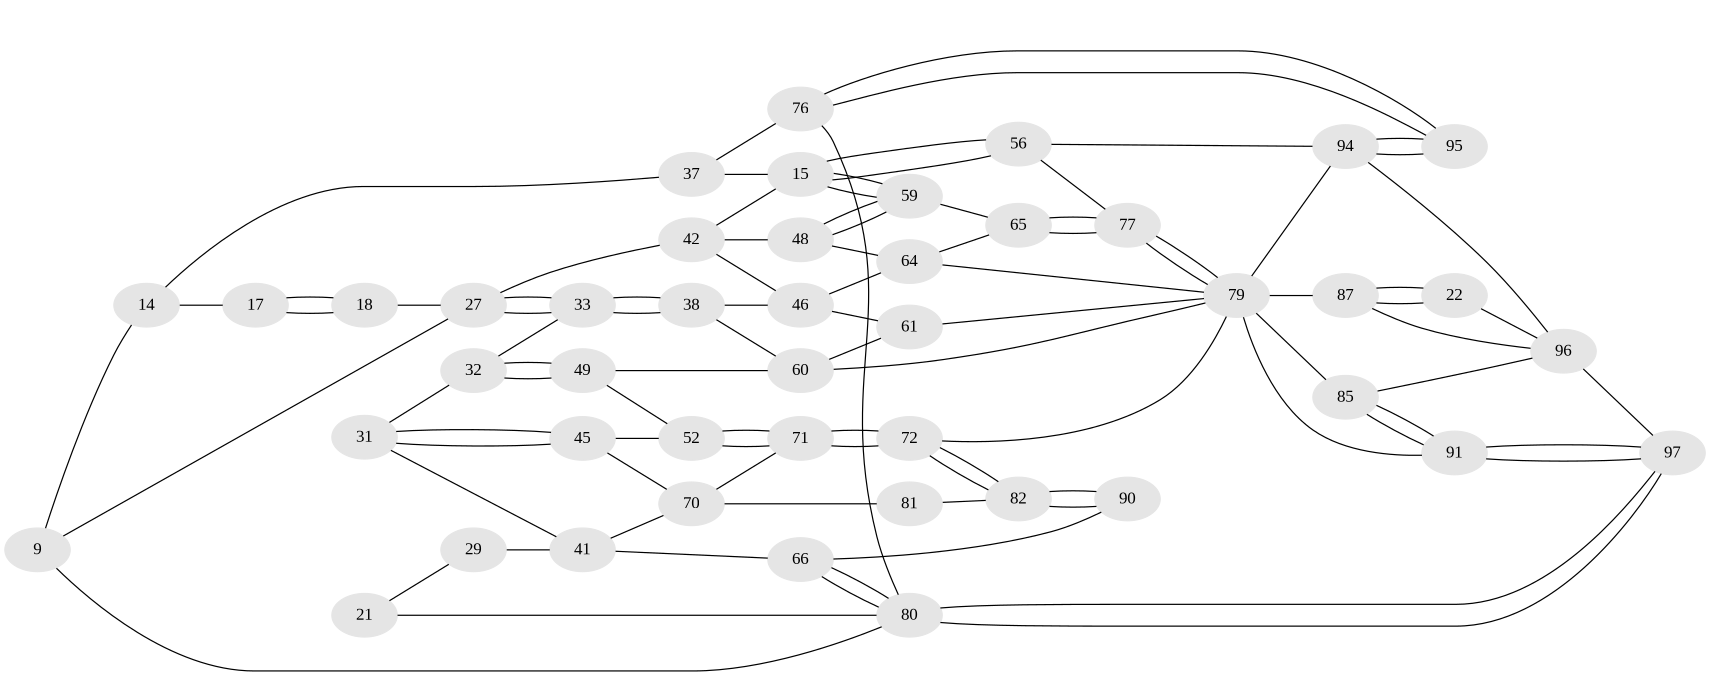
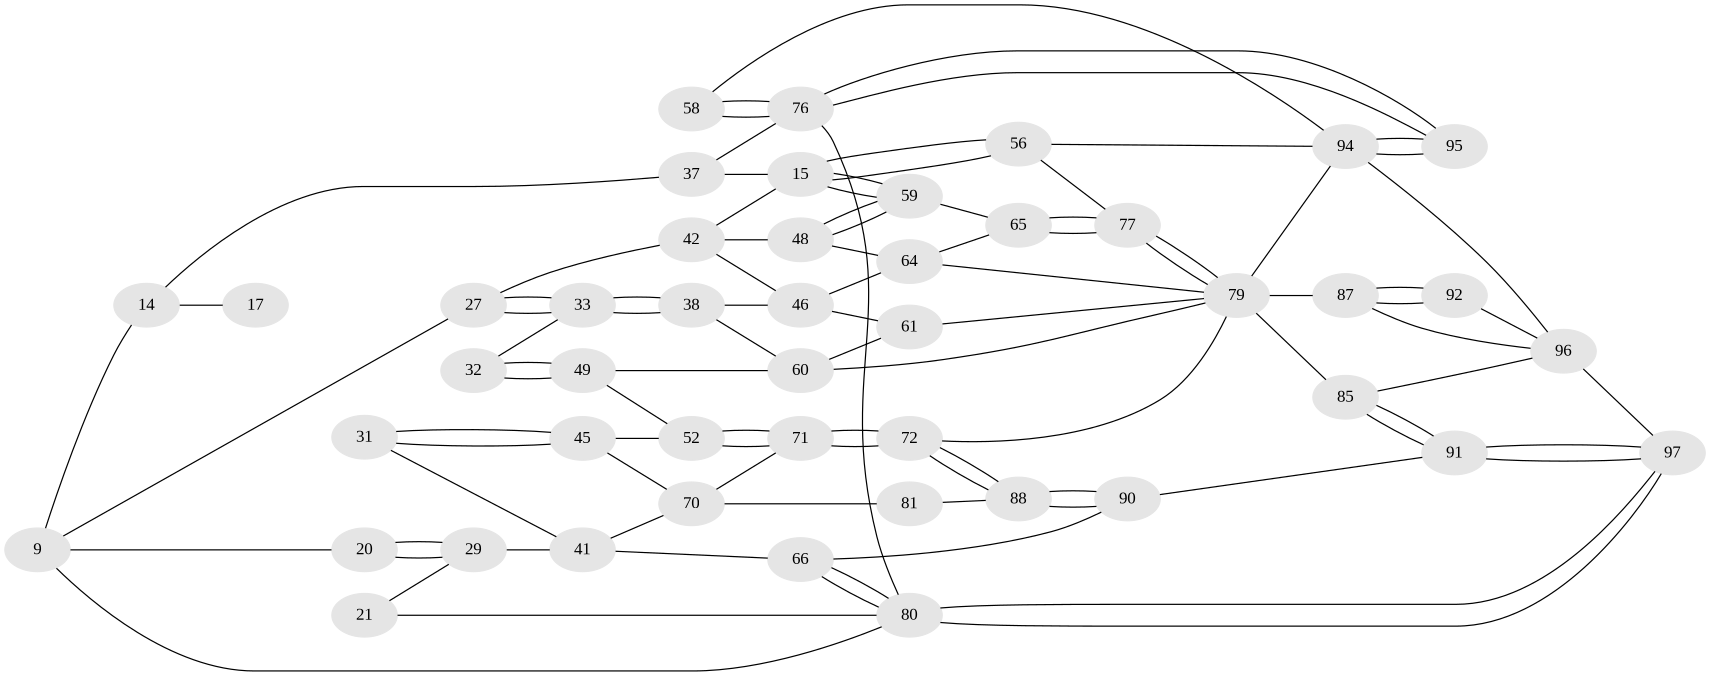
none -> (692, 109)
(1455, 296) -> (1455, 296)
(365, 305) -> none
(419, 404) -> none
(1305, 423) -> (1291, 476)
(1019, 499) -> (1019, 499)
none -> (365, 550)
